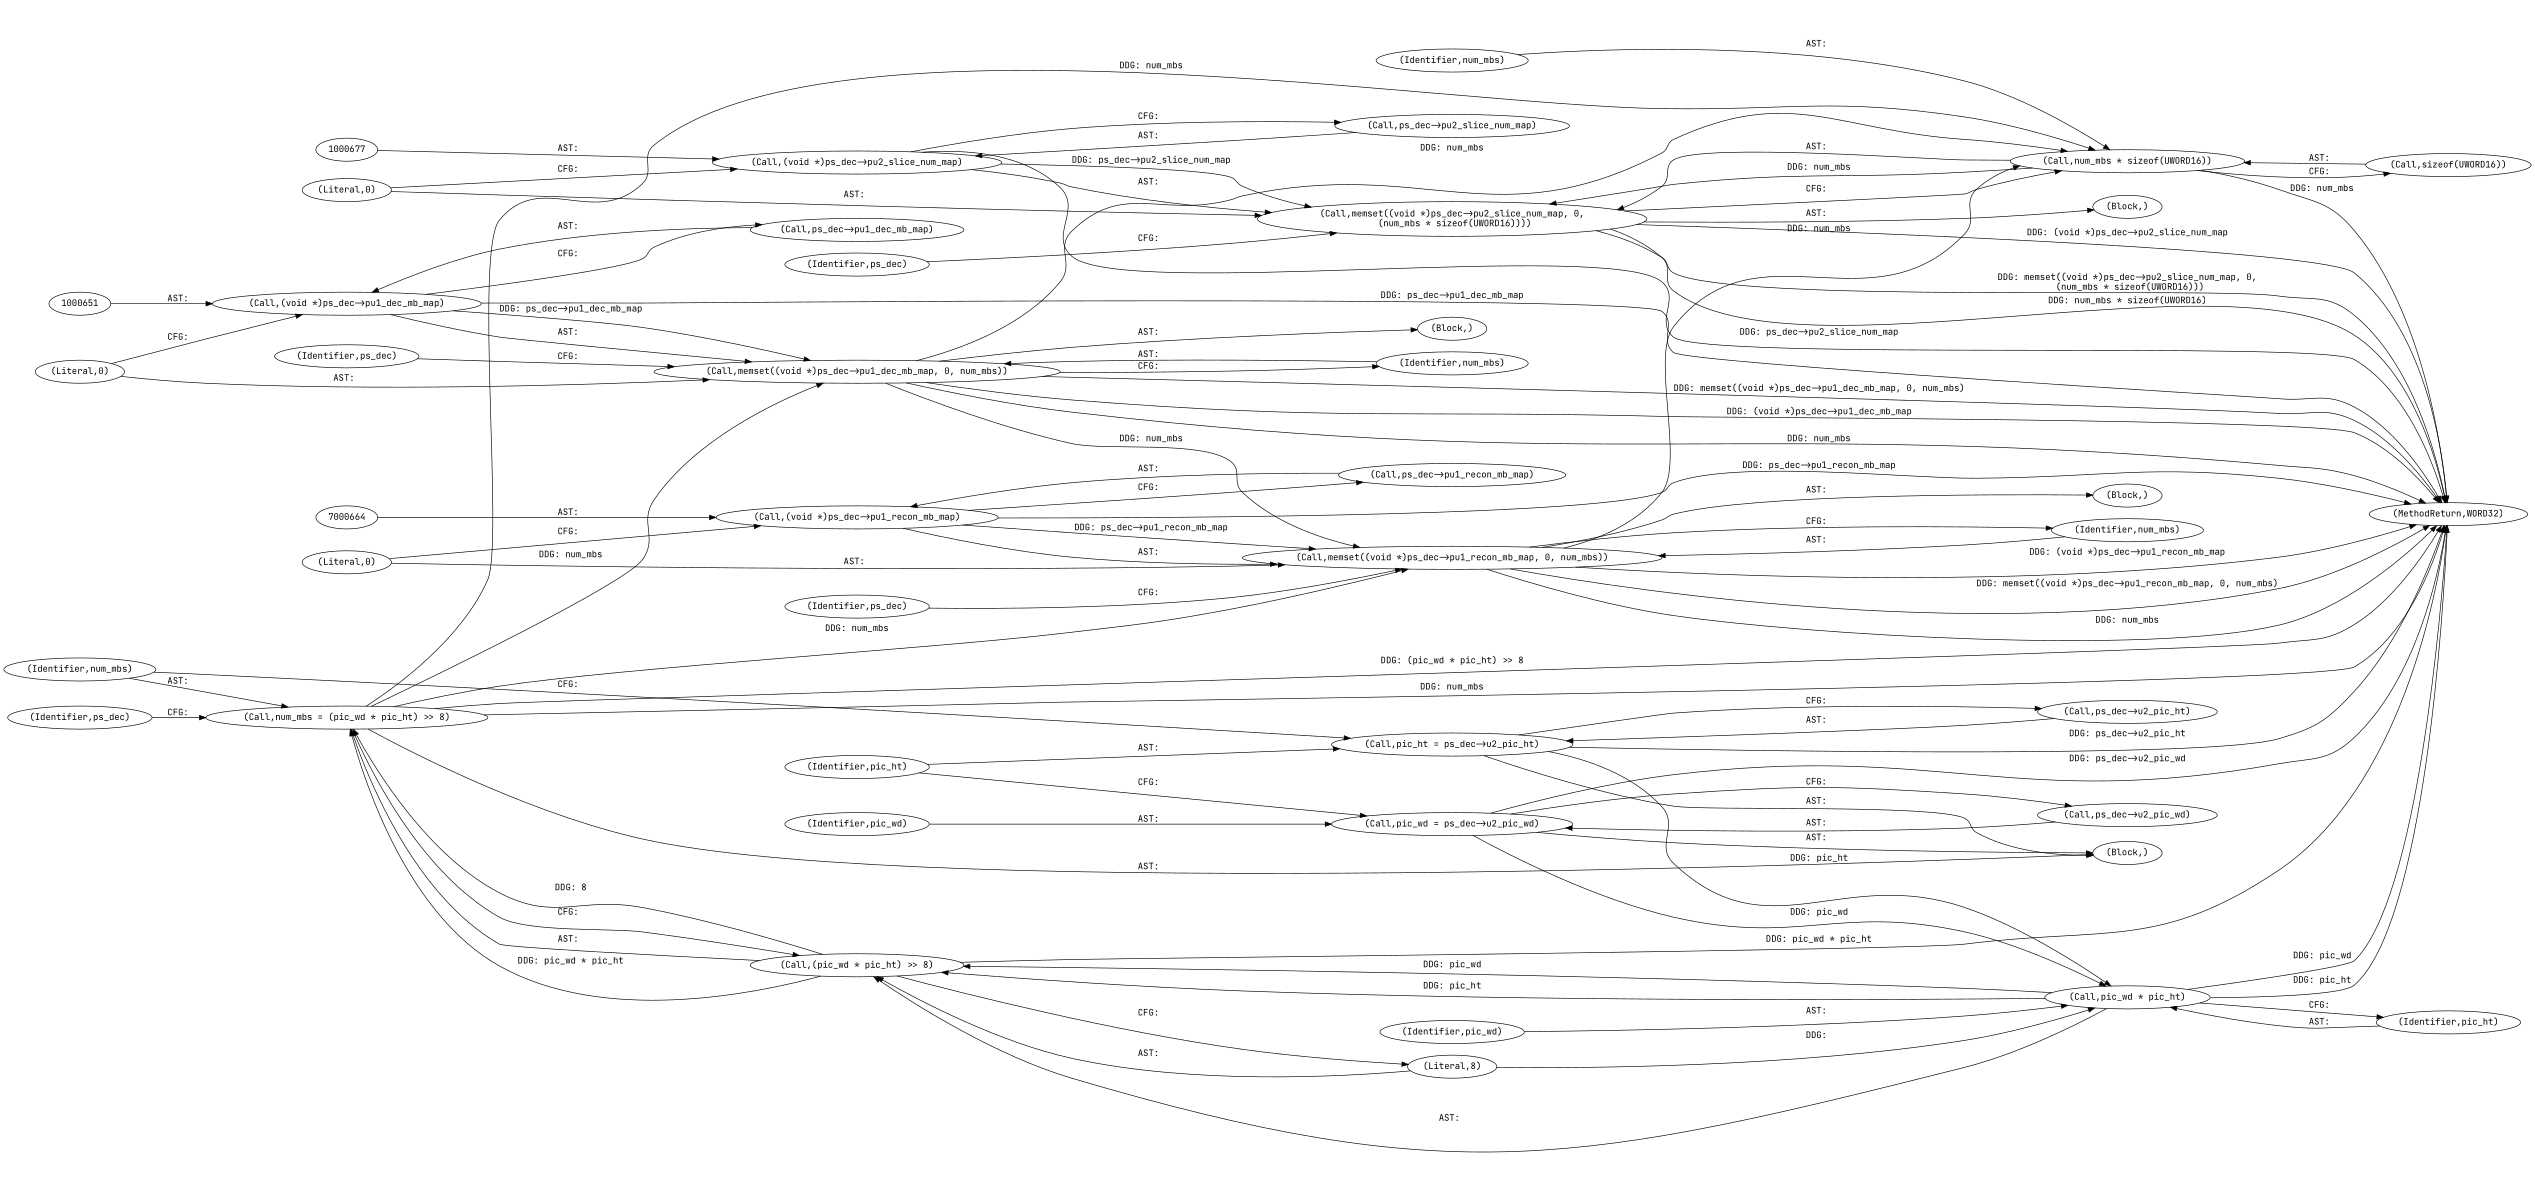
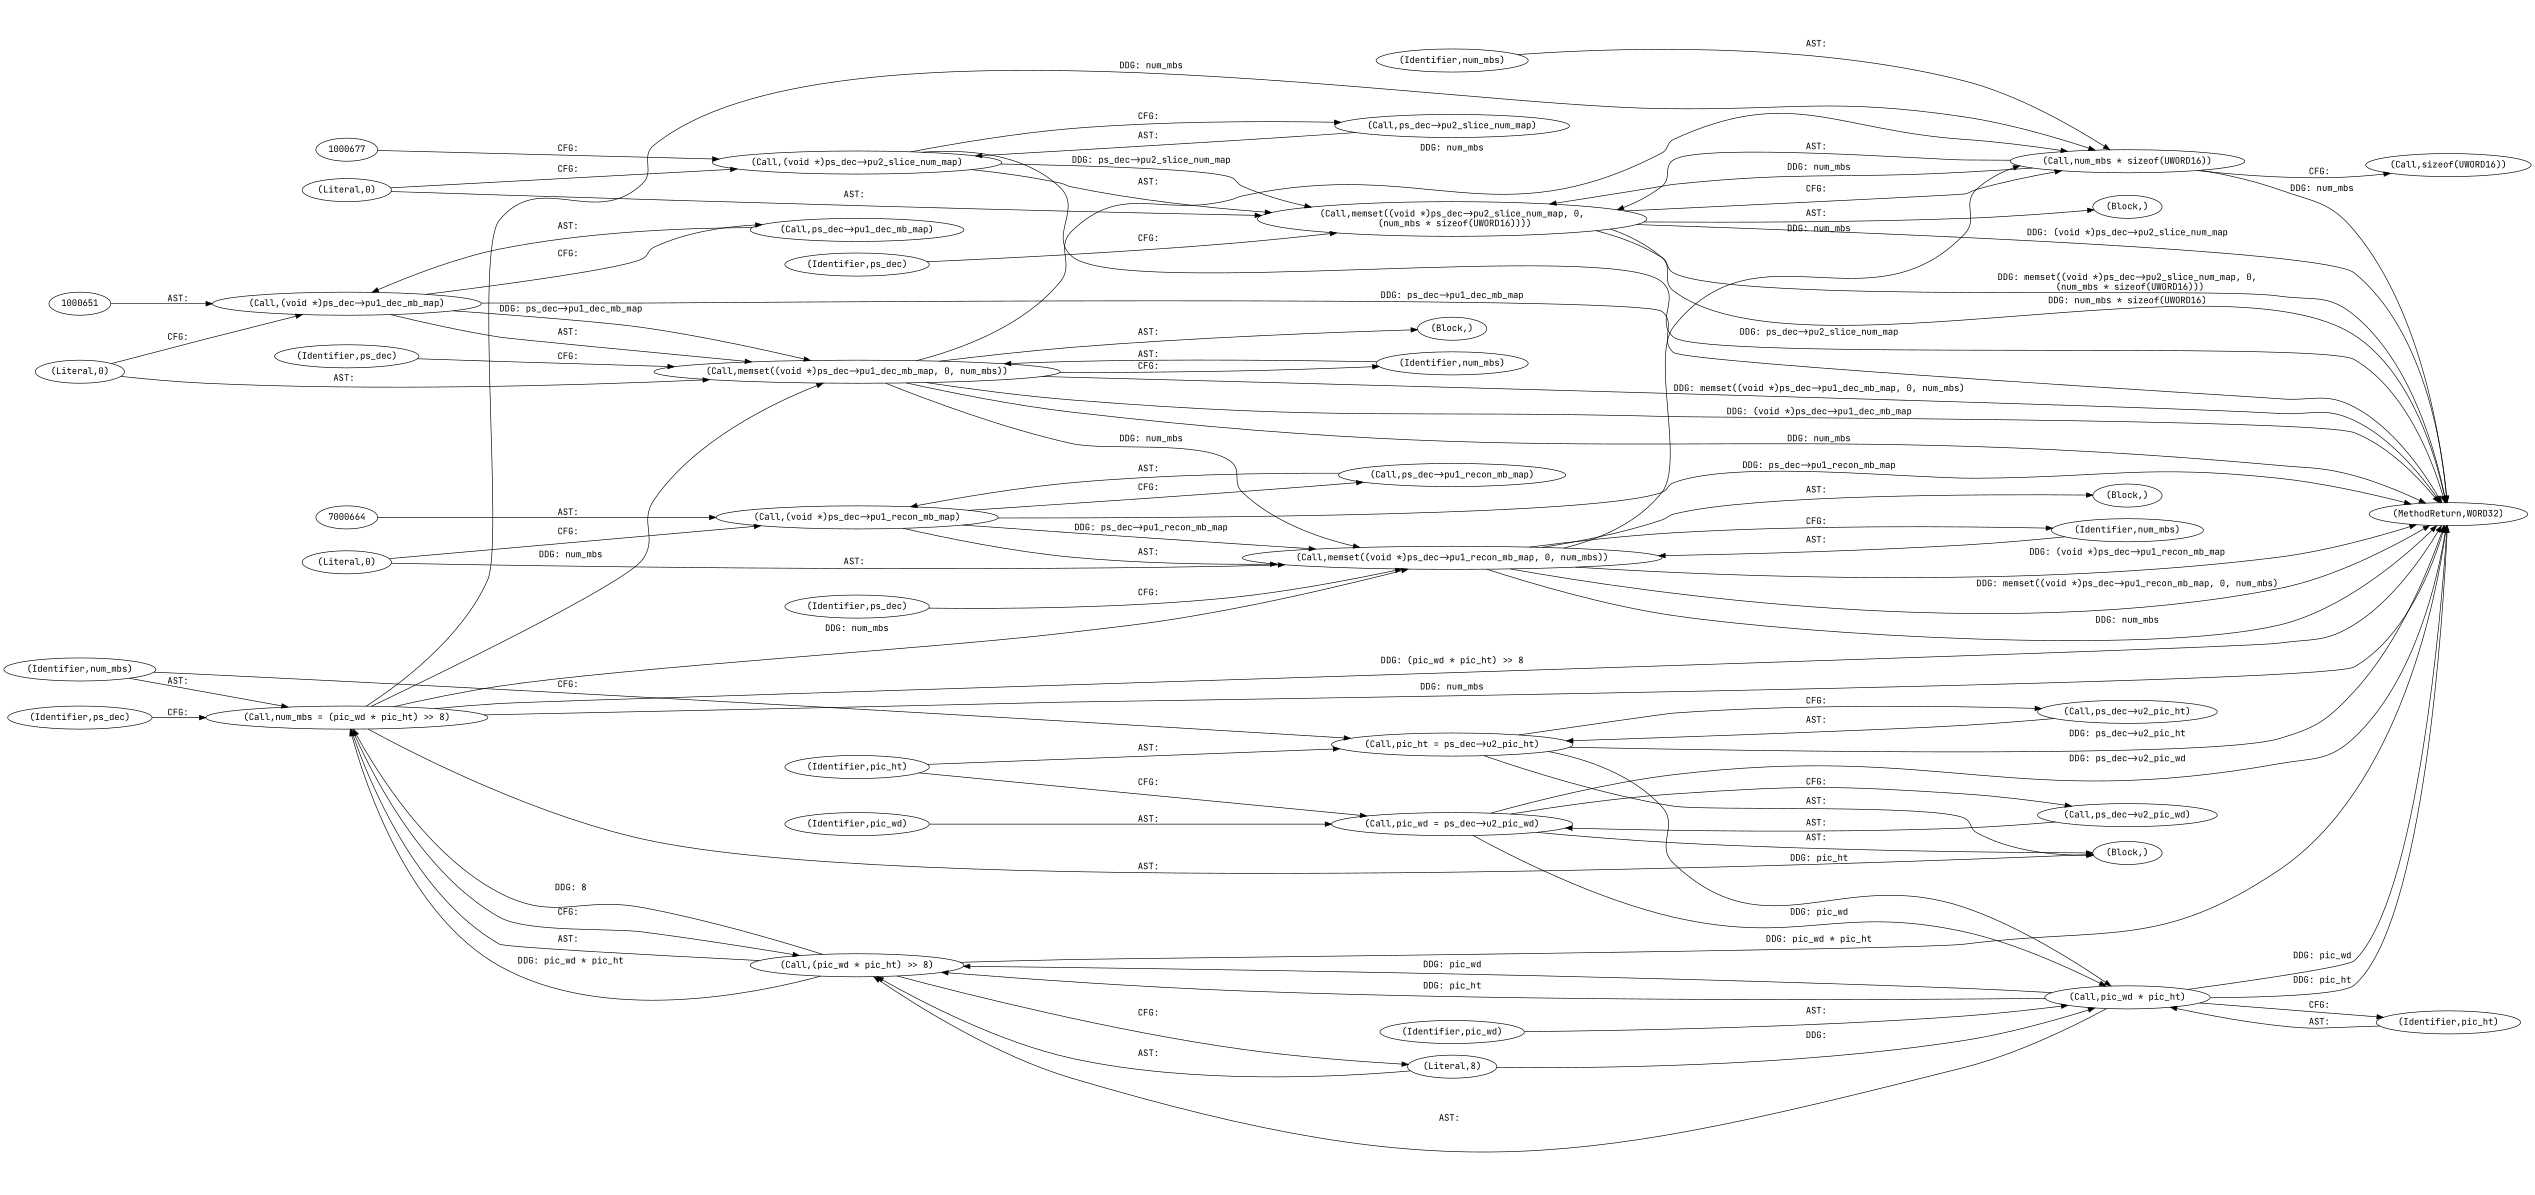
(571, 149) -> (571, 149)
(2308, 163) -> none
